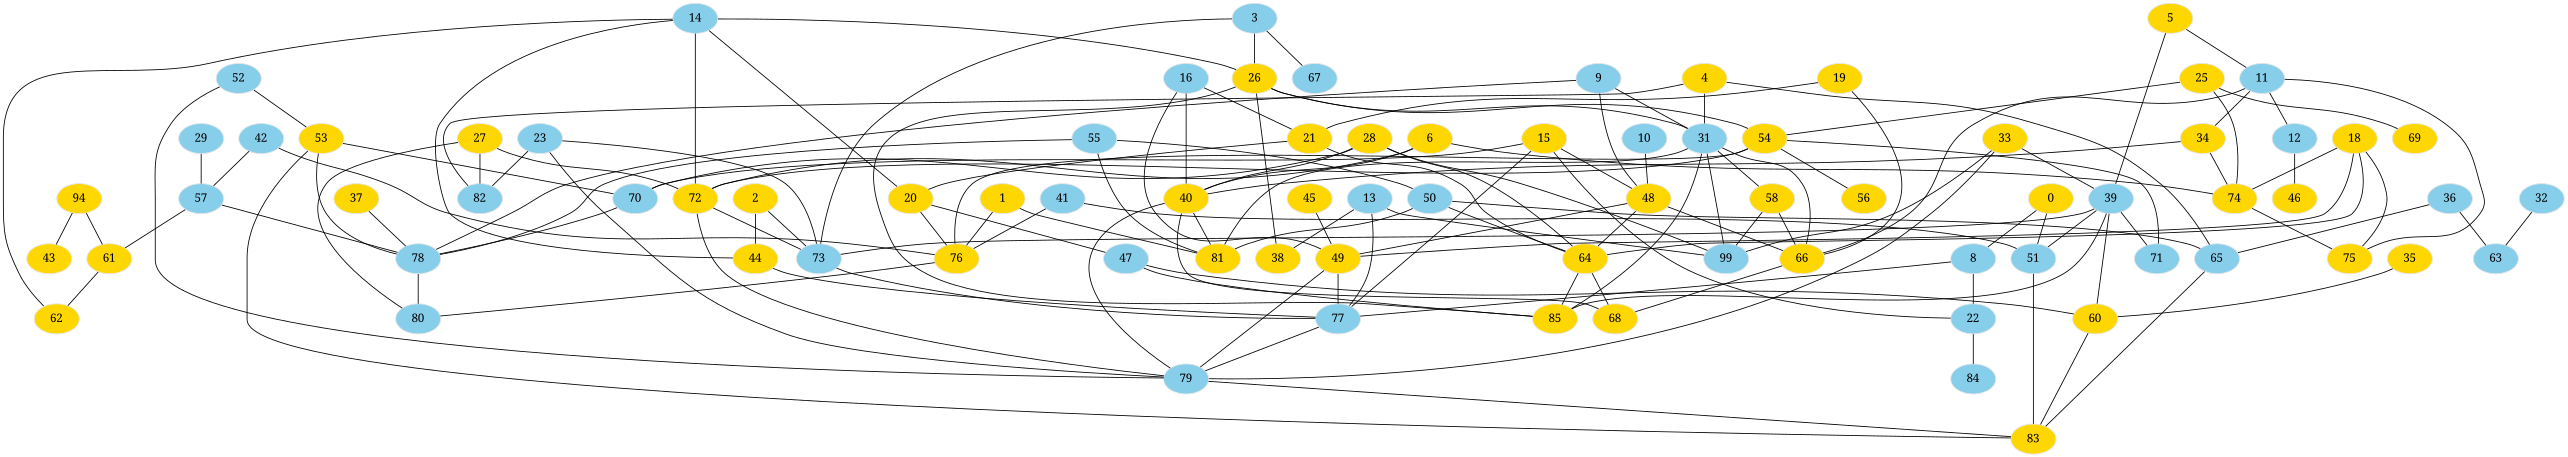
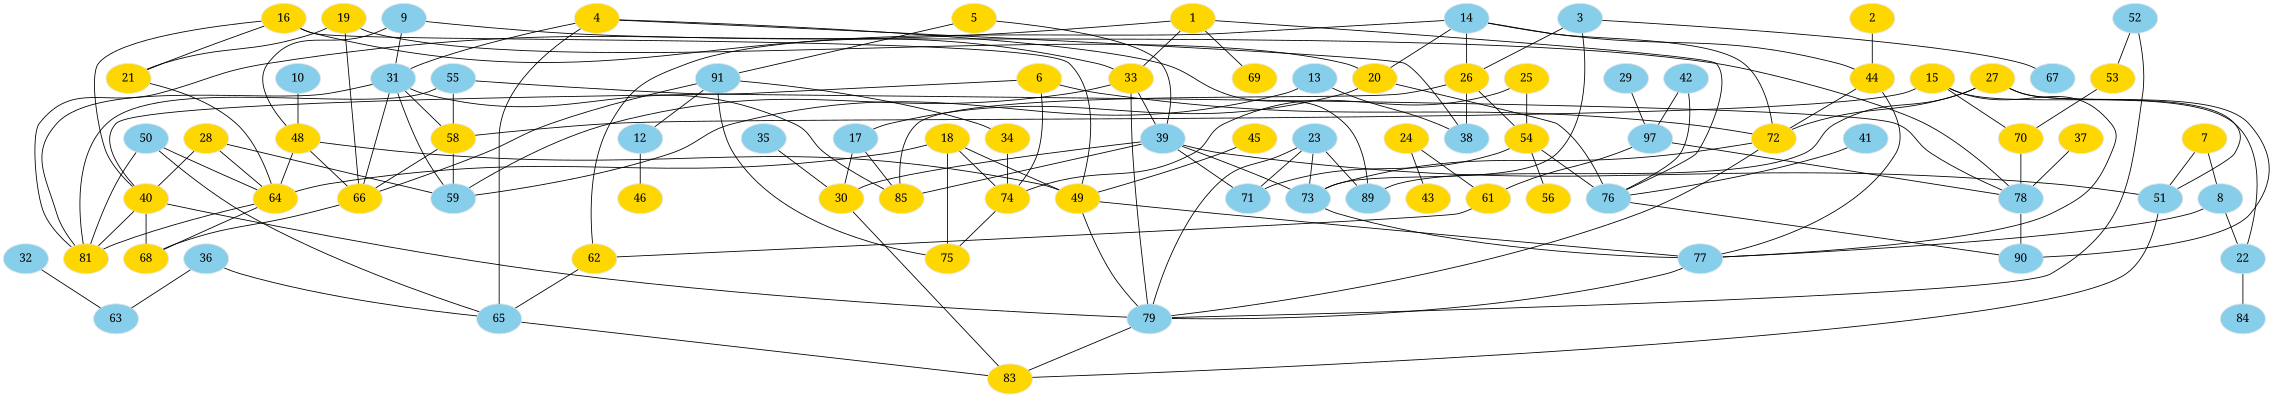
none -> (1053, 41)
none -> (1158, 52)
none -> (646, 57)
(1186, 78) -> (284, 18)
(2262, 78) -> (718, 78)
(1480, 109) -> none
(2308, 109) -> (1231, 55)
(1179, 152) -> (809, 50)
(1267, 155) -> (453, 109)
(1791, 163) -> none
(1204, 168) -> (1823, 109)
none -> (1281, 169)
(1055, 174) -> none
(1607, 175) -> (1196, 118)
(79, 199) -> (1407, 139)
(201, 199) -> (1650, 139)
(480, 199) -> (1368, 199)
(635, 199) -> (2021, 139)
(2051, 199) -> (2205, 139)
(1574, 219) -> (2240, 139)
(333, 222) -> none
(787, 229) -> none
(957, 259) -> (1609, 199)
(1126, 259) -> (856, 139)
(1278, 259) -> (1467, 139)
(1726, 259) -> (453, 199)
(2410, 259) -> (764, 139)
(1371, 262) -> none
none -> (547, 289)
(1570, 289) -> (178, 224)
(418, 319) -> (2021, 259)
(2095, 319) -> (841, 199)
(1030, 412) -> none
